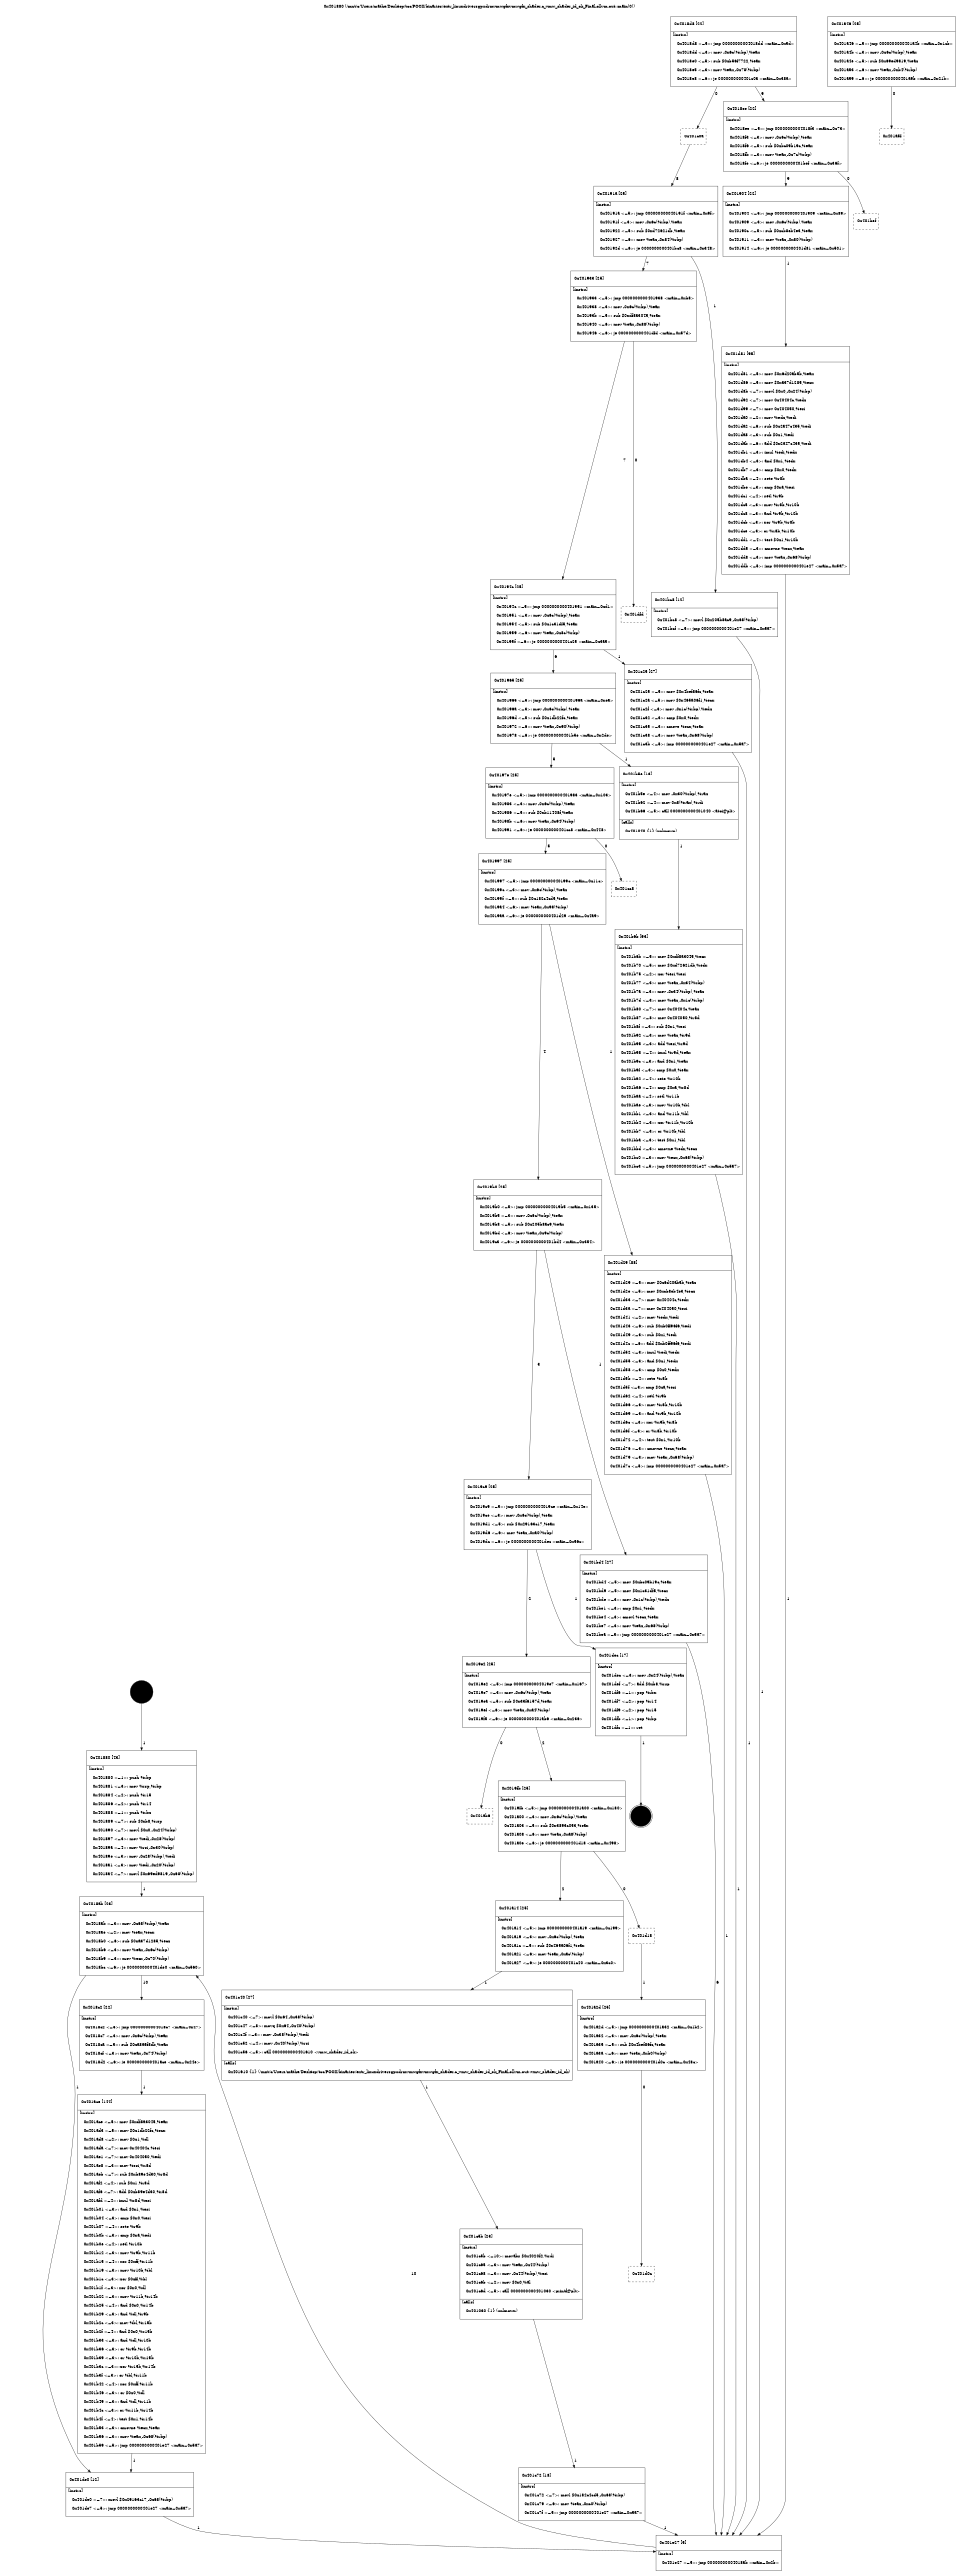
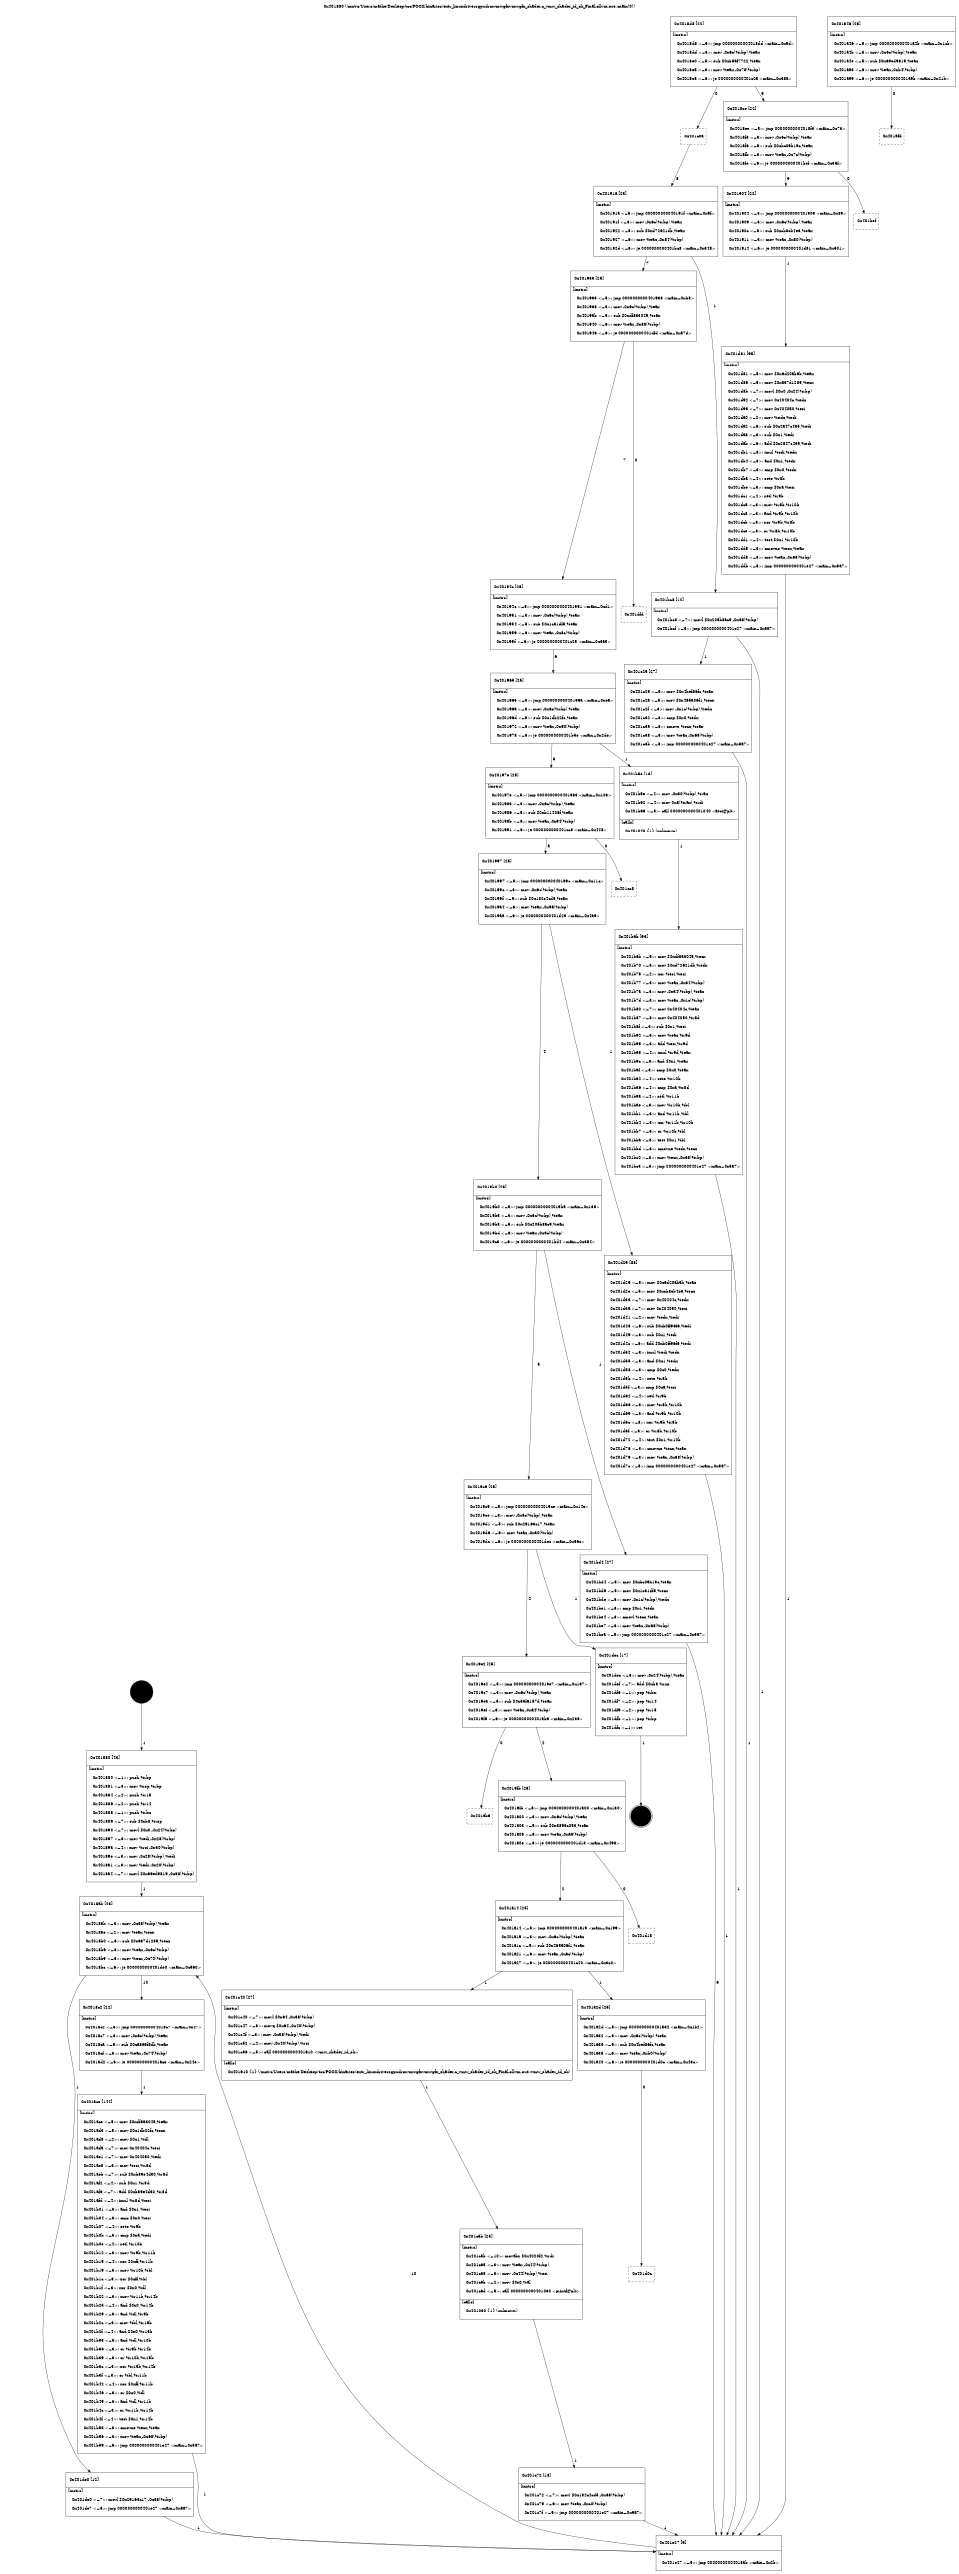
(613, 656) -> (705, 649)
(642, 1970) -> (600, 1984)
(132, 2461) -> (391, 2545)
